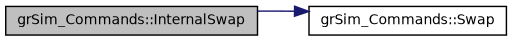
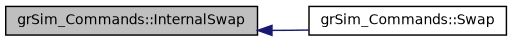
(276, 11) -> (291, 30)
